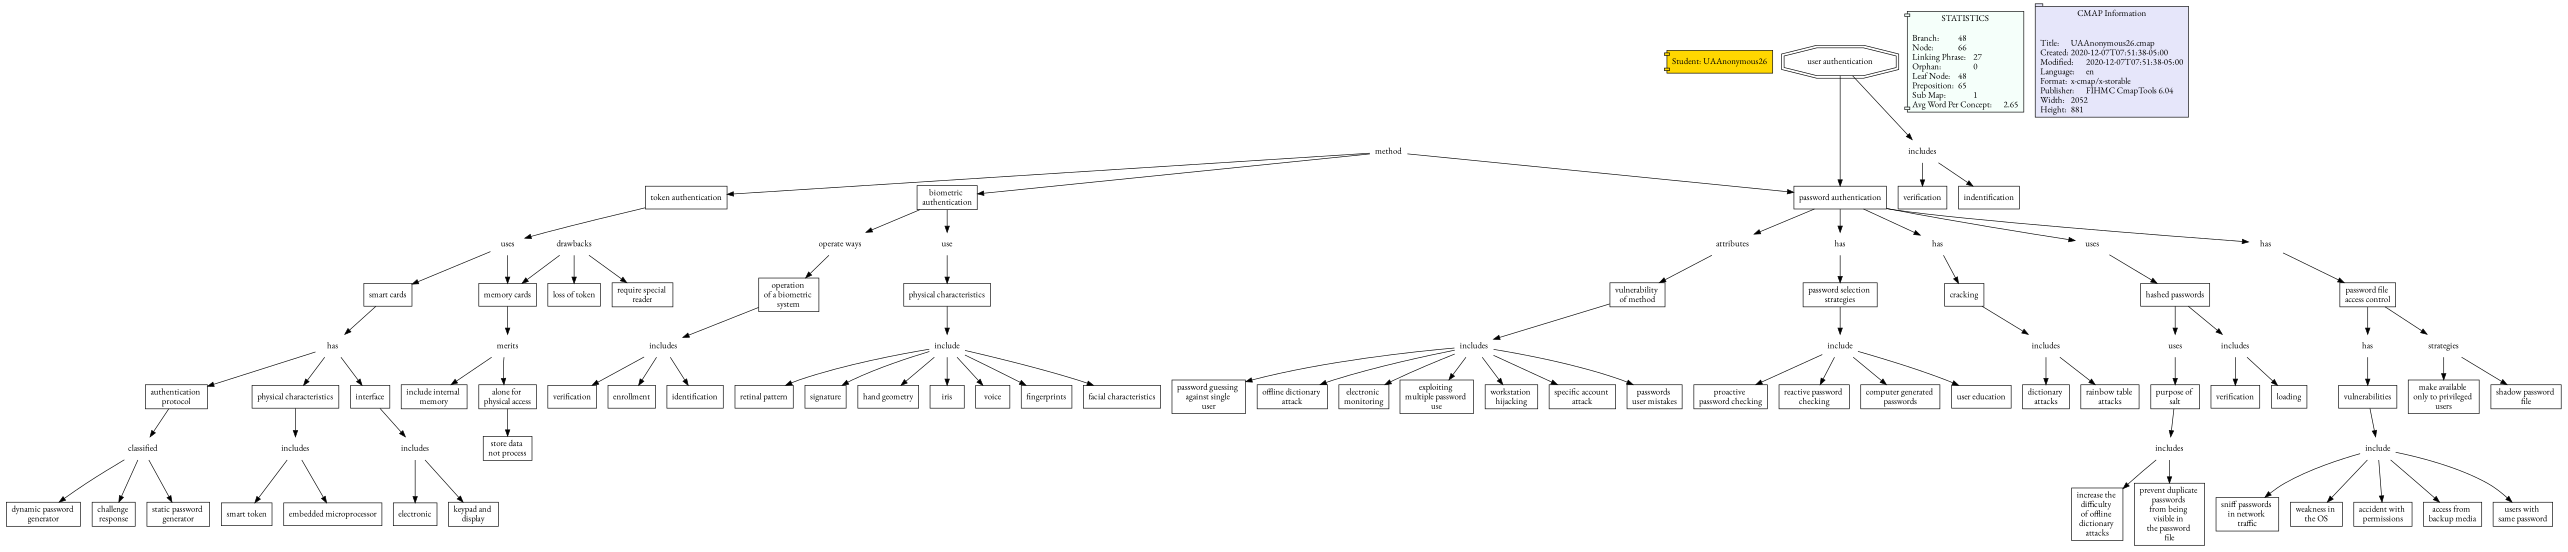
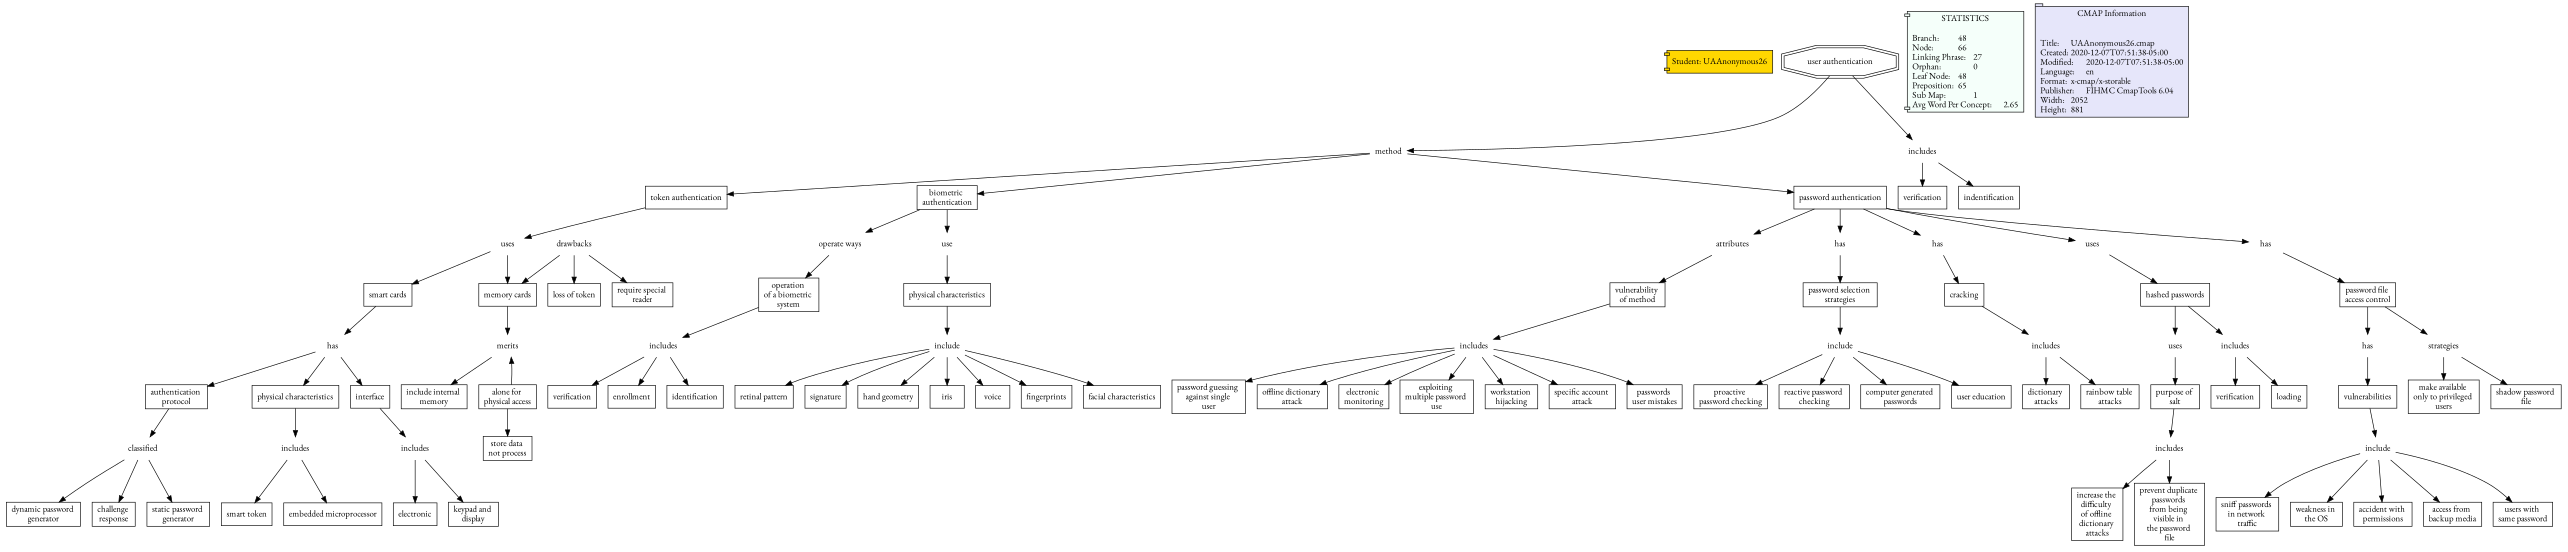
(1840, 128) -> (1630, 142)
(503, 368) -> (512, 374)
